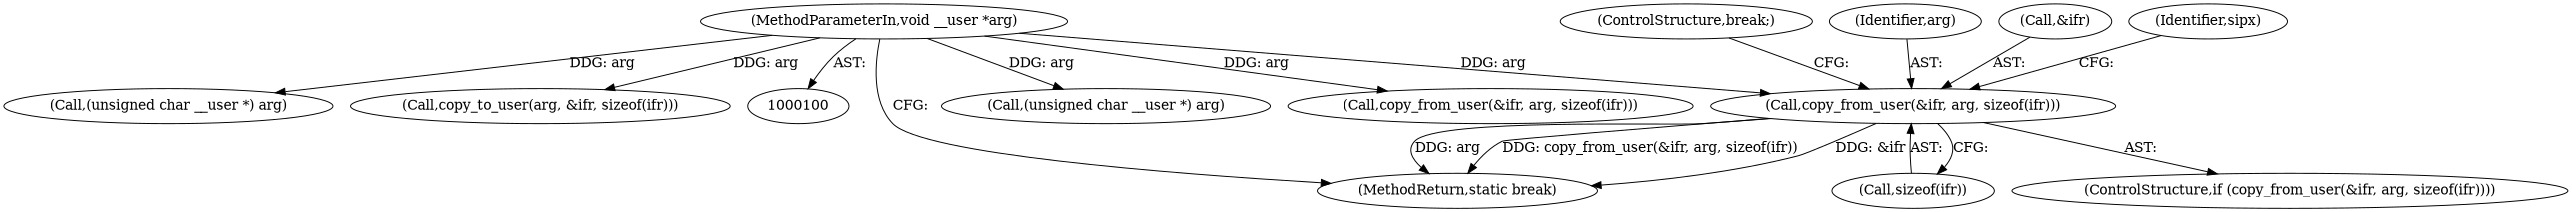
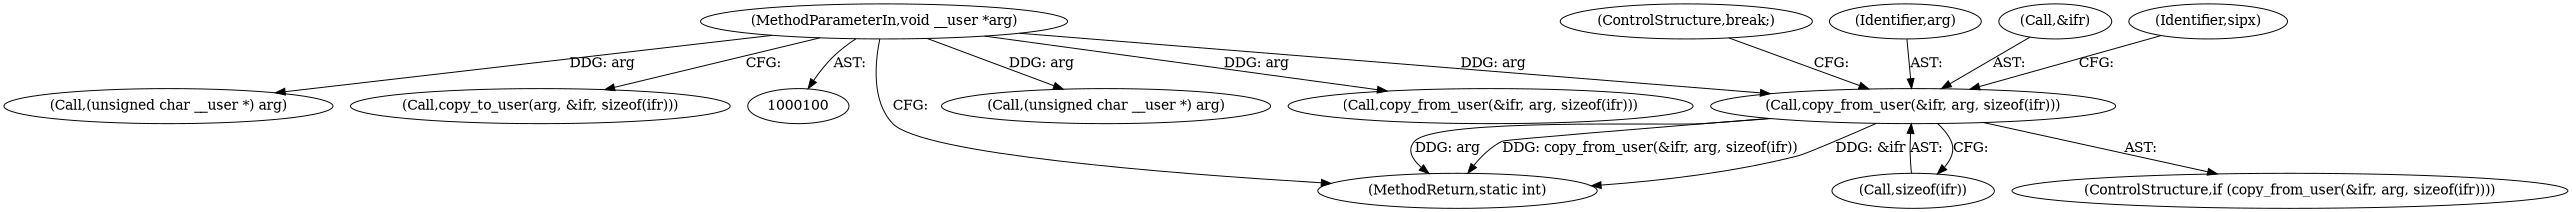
(766, 64) -> (766, 64)
(1457, 191) -> (1457, 191)
